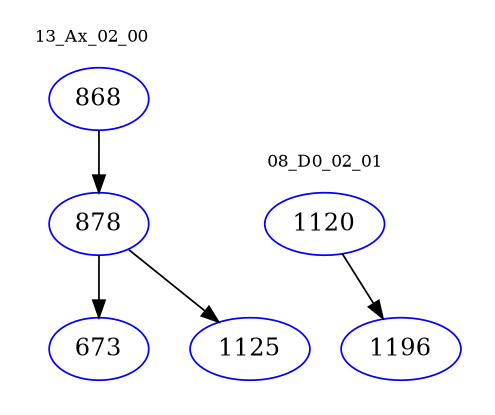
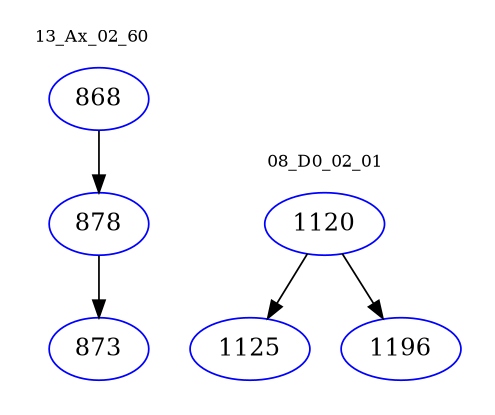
(92, 37) -> (92, 37)
(152, 268) -> (292, 279)
(99, 349) -> (99, 349)
